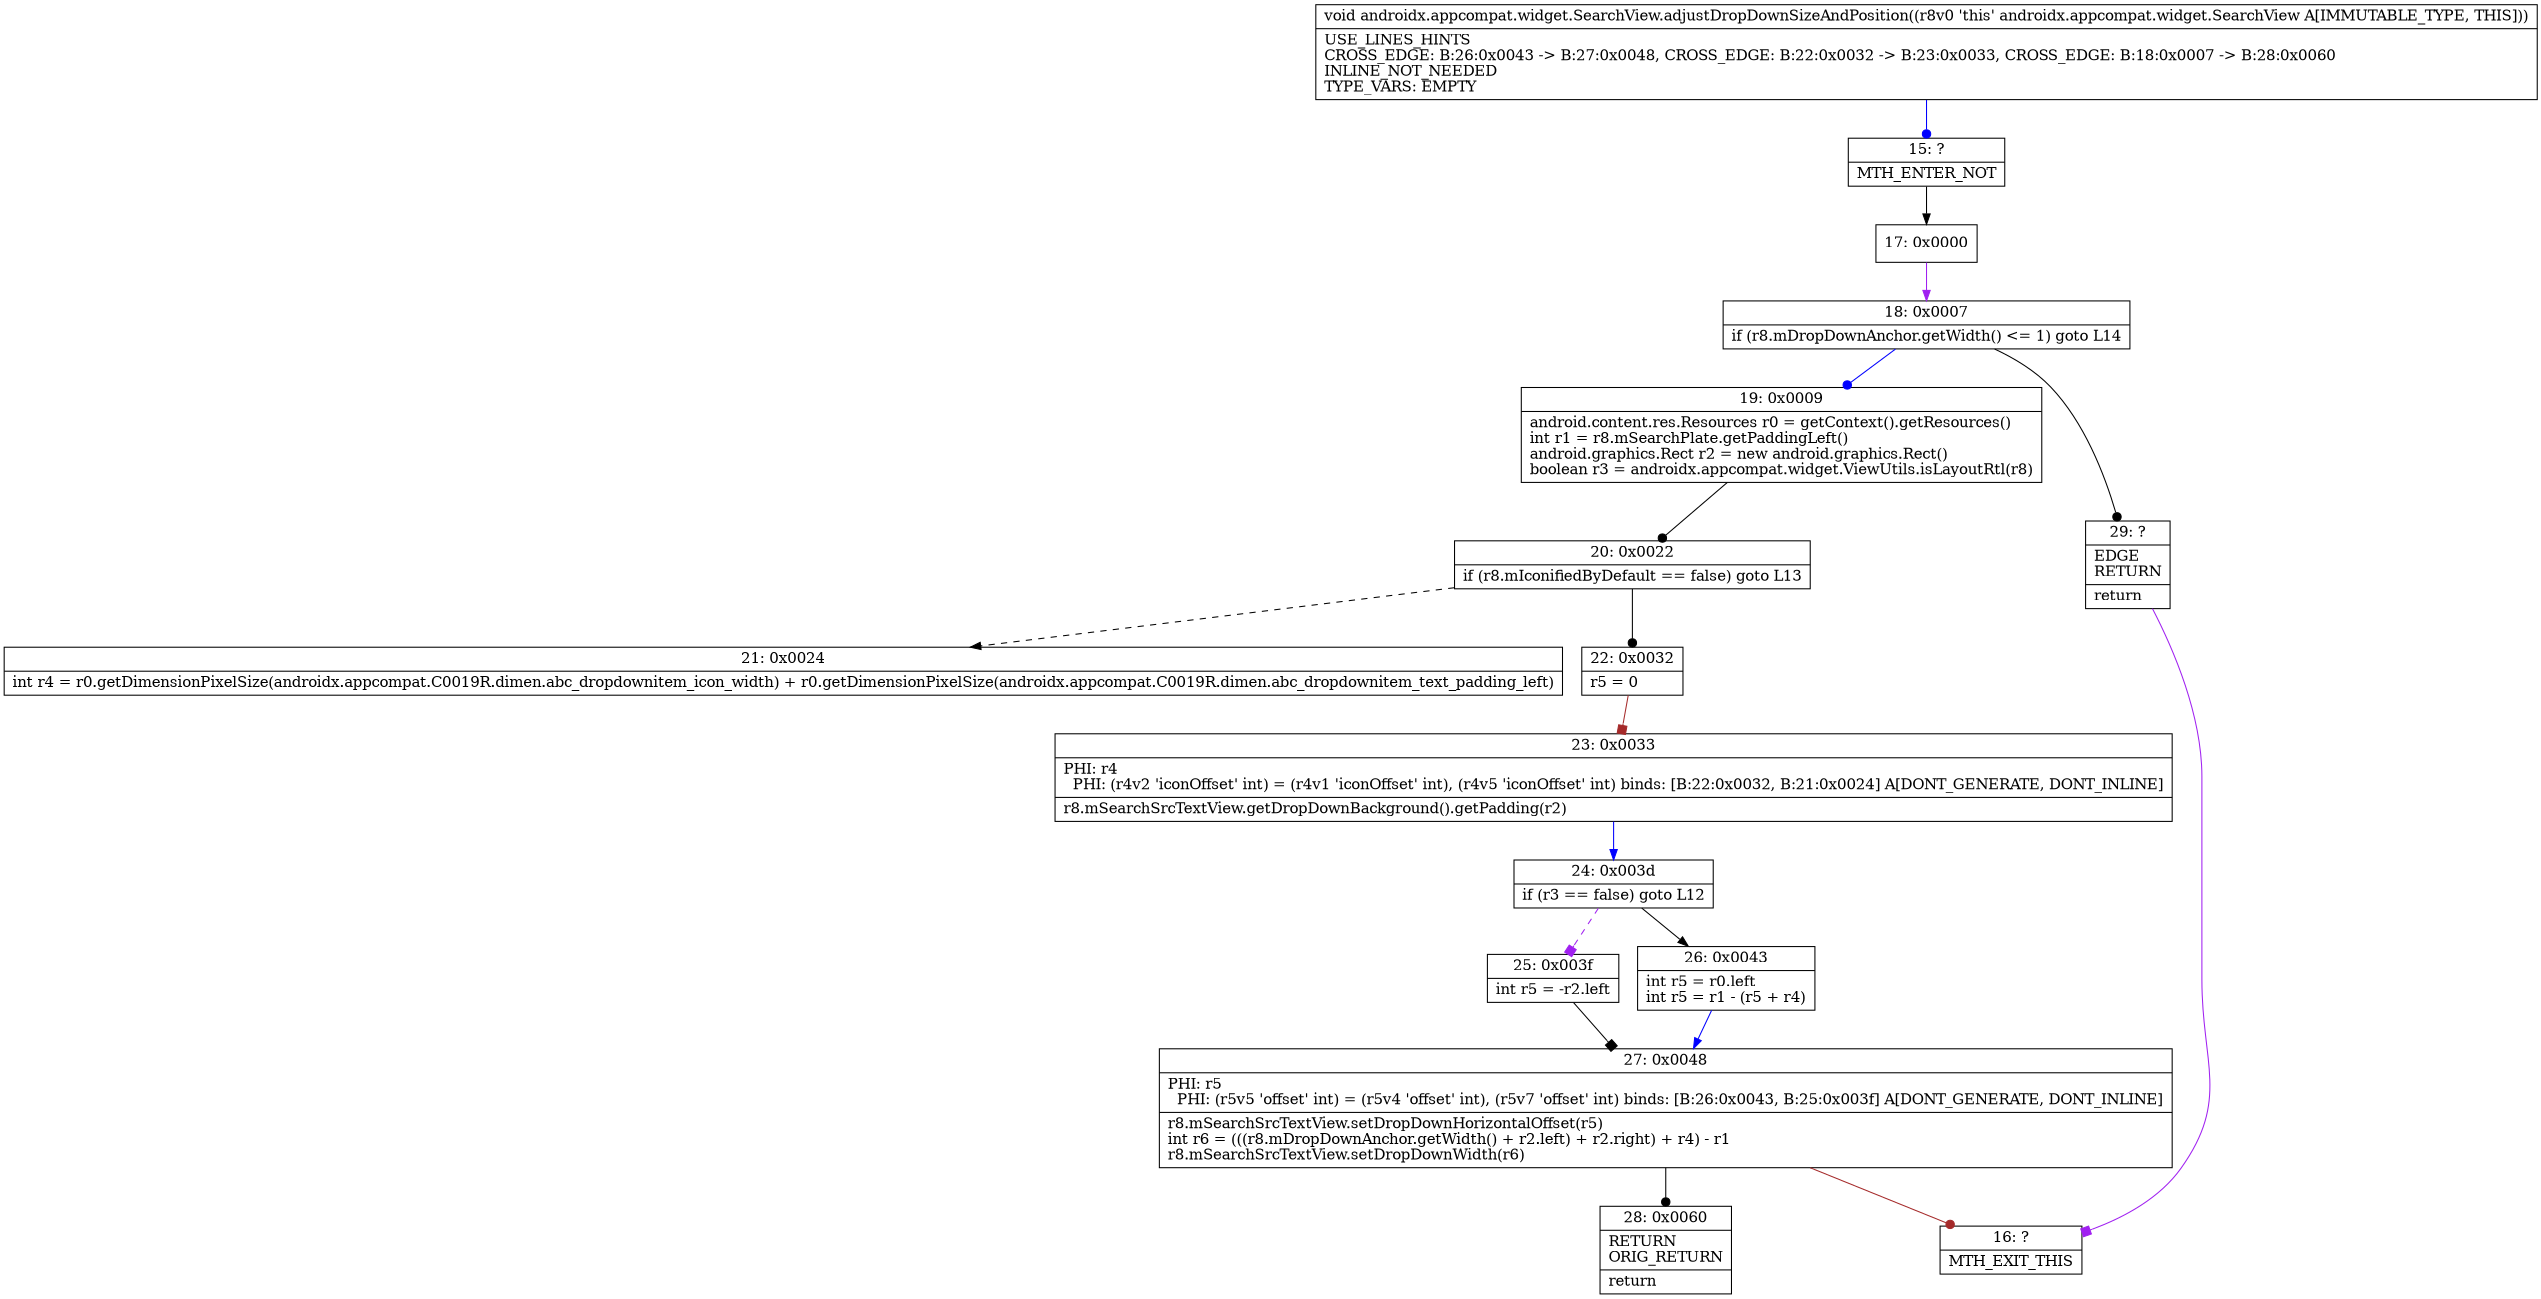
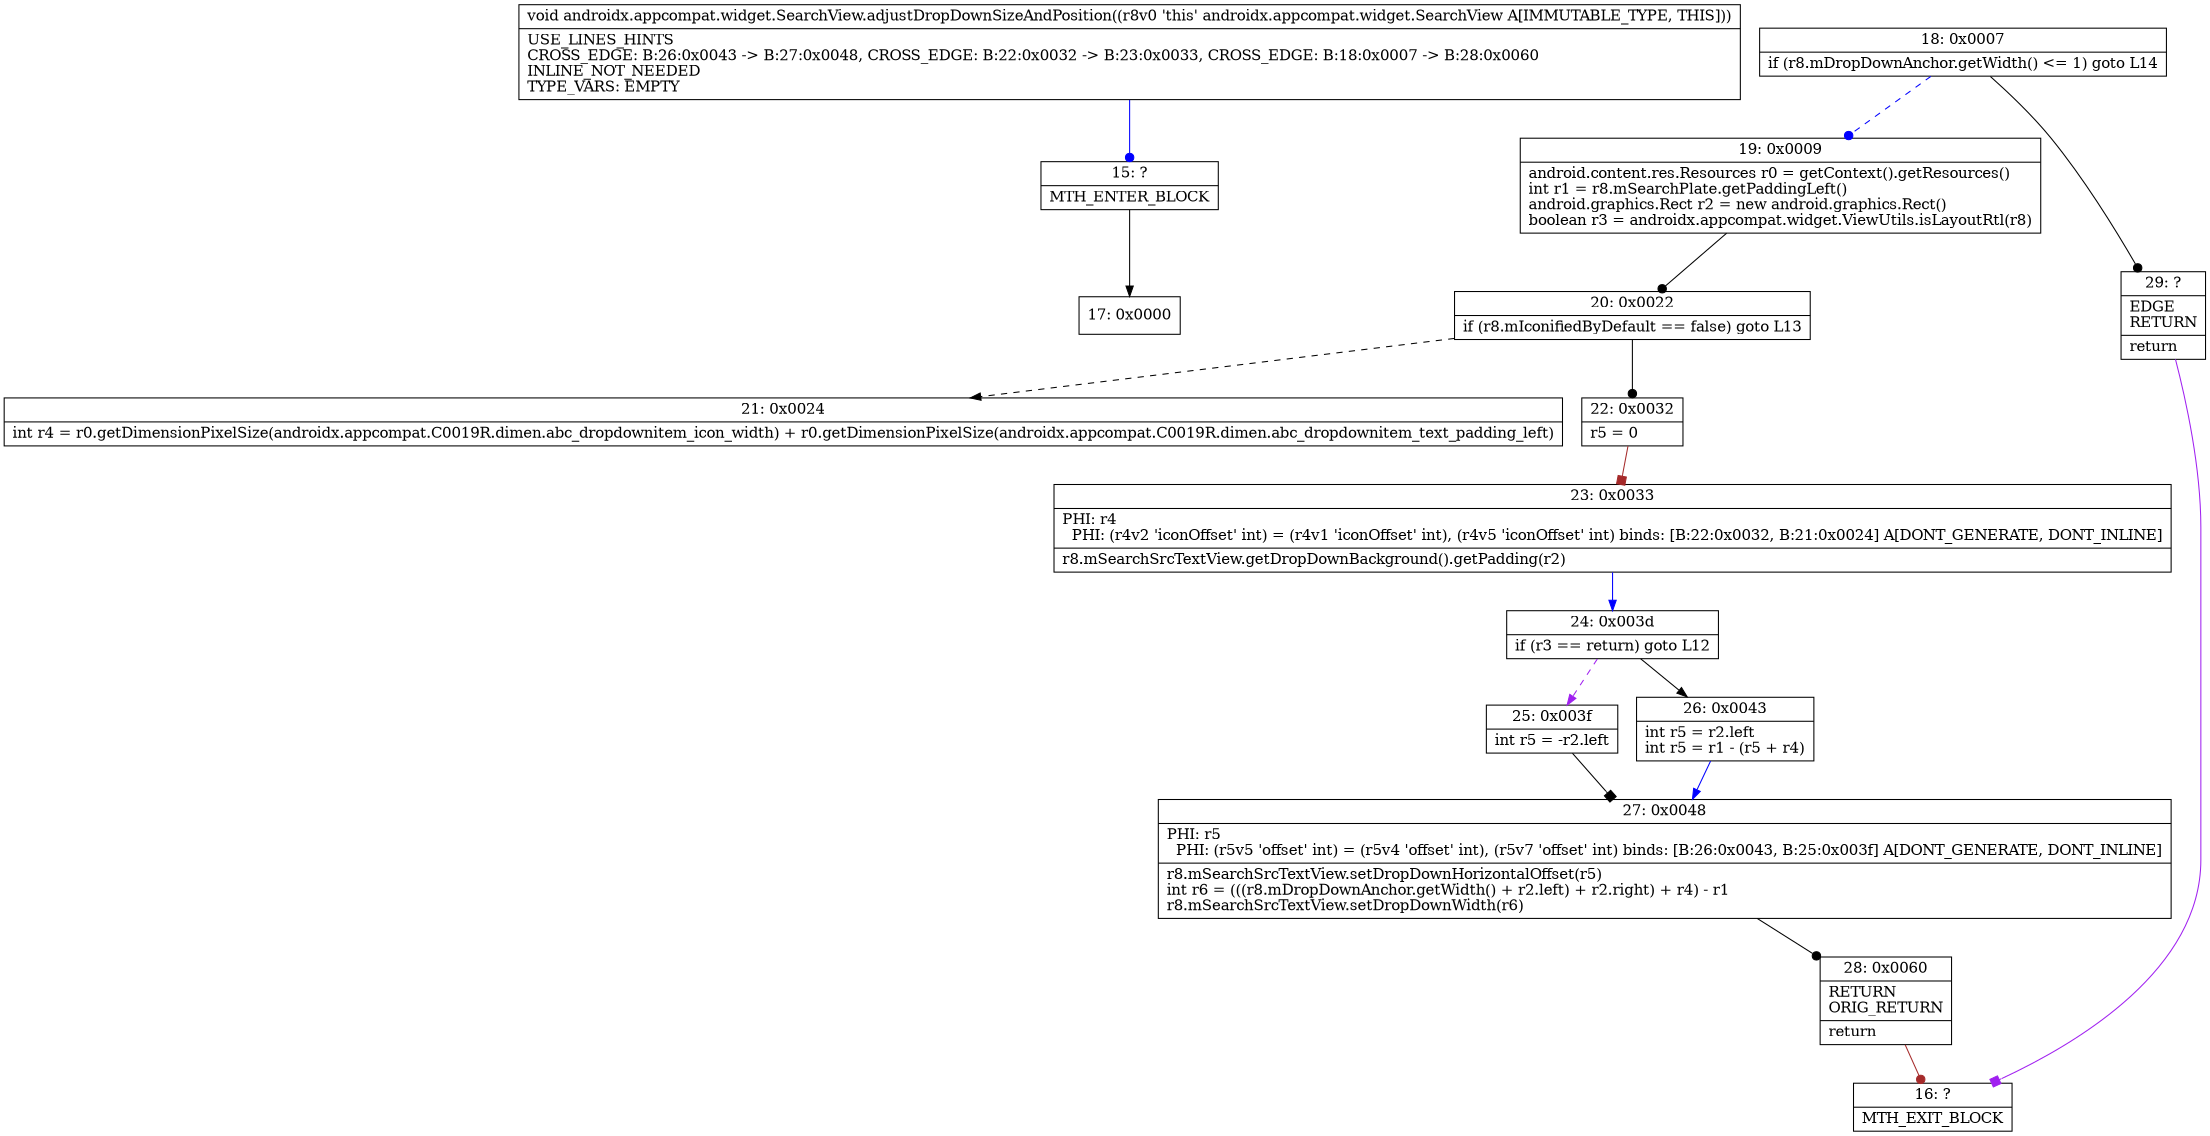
(1927, 174) -> (1130, 197)
(1927, 276) -> none
(1873, 366) -> (1891, 105)
(1614, 895) -> (1613, 646)
(1586, 927) -> (1585, 678)
(1701, 982) -> (1700, 733)
(1878, 1195) -> (1912, 1060)
(2011, 1262) -> (1933, 1119)
